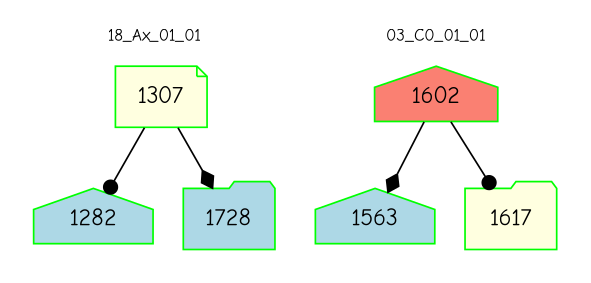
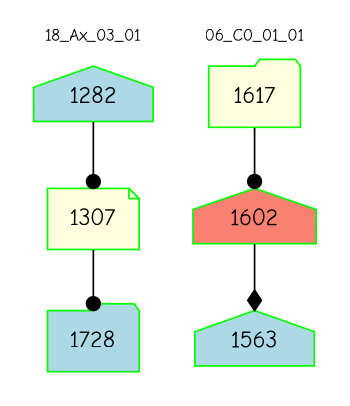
(154, 36) -> (93, 36)
(436, 36) -> (255, 36)
(190, 149) -> (93, 273)
(468, 149) -> (255, 151)
(129, 155) -> (93, 148)
